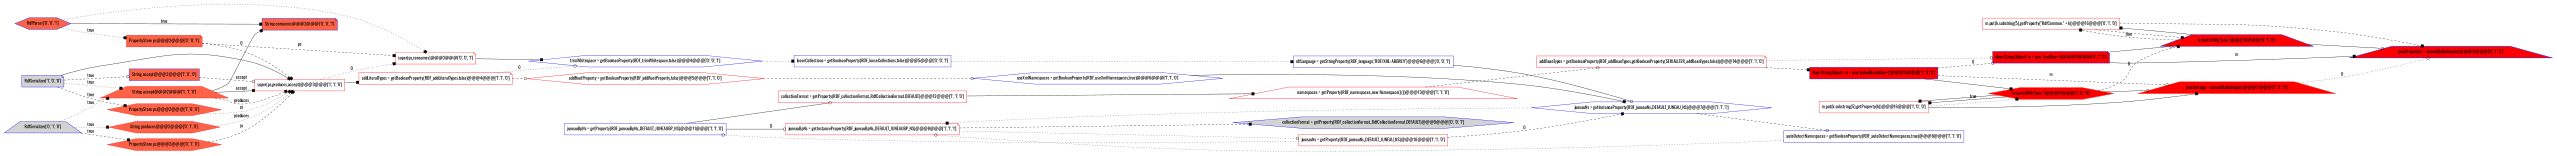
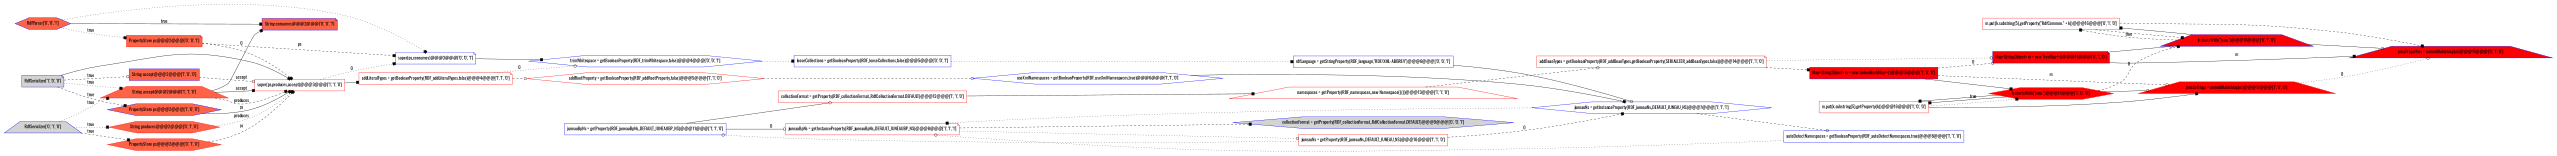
(436, 58) -> (436, 58)
(164, 110) -> (164, 110)
(247, 110) -> (247, 110)
